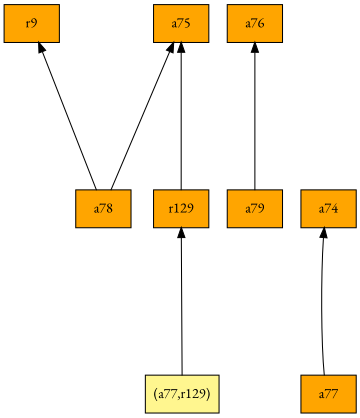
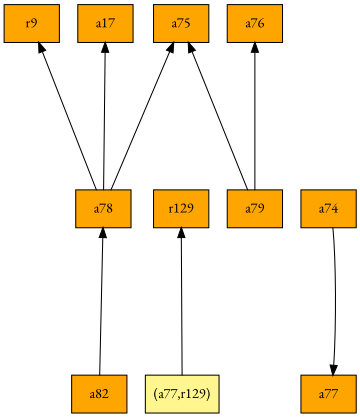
none -> (105, 24)
(181, 121) -> (220, 121)
(322, 307) -> (335, 296)
none -> (99, 394)
